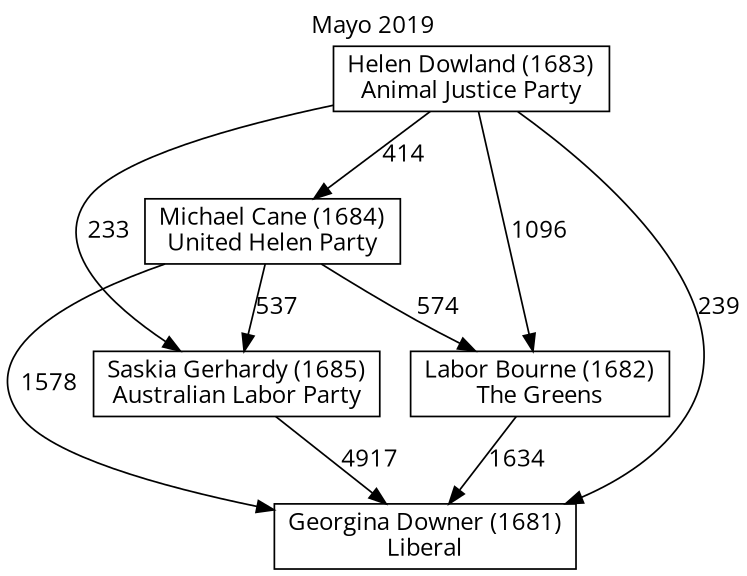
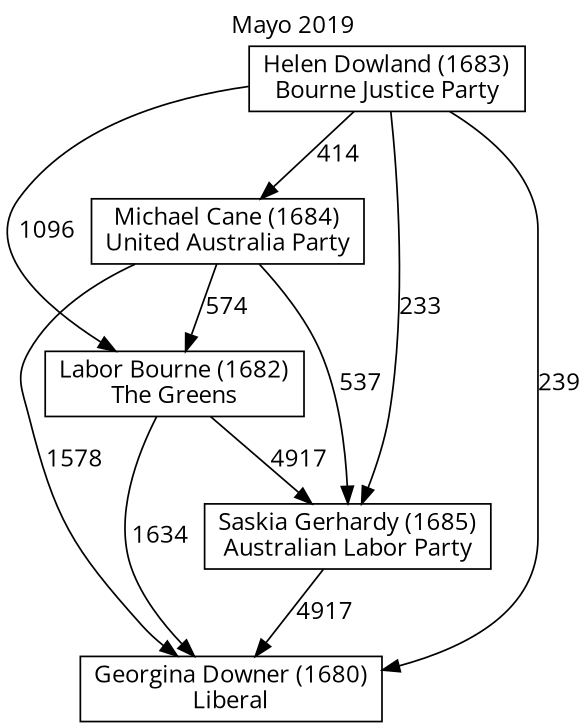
(471, 79) -> (387, 79)
(273, 231) -> (228, 231)
none -> (255, 455)
(425, 536) -> (231, 689)
